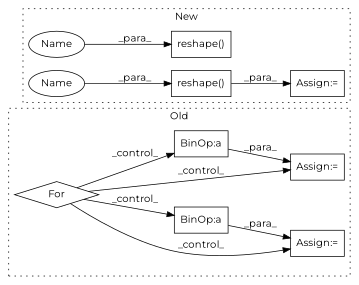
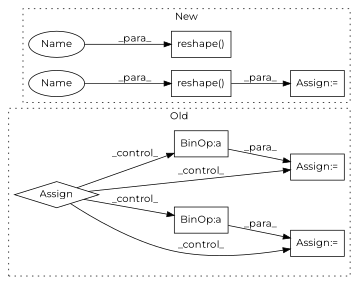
(57, 195) -> (57, 195)
